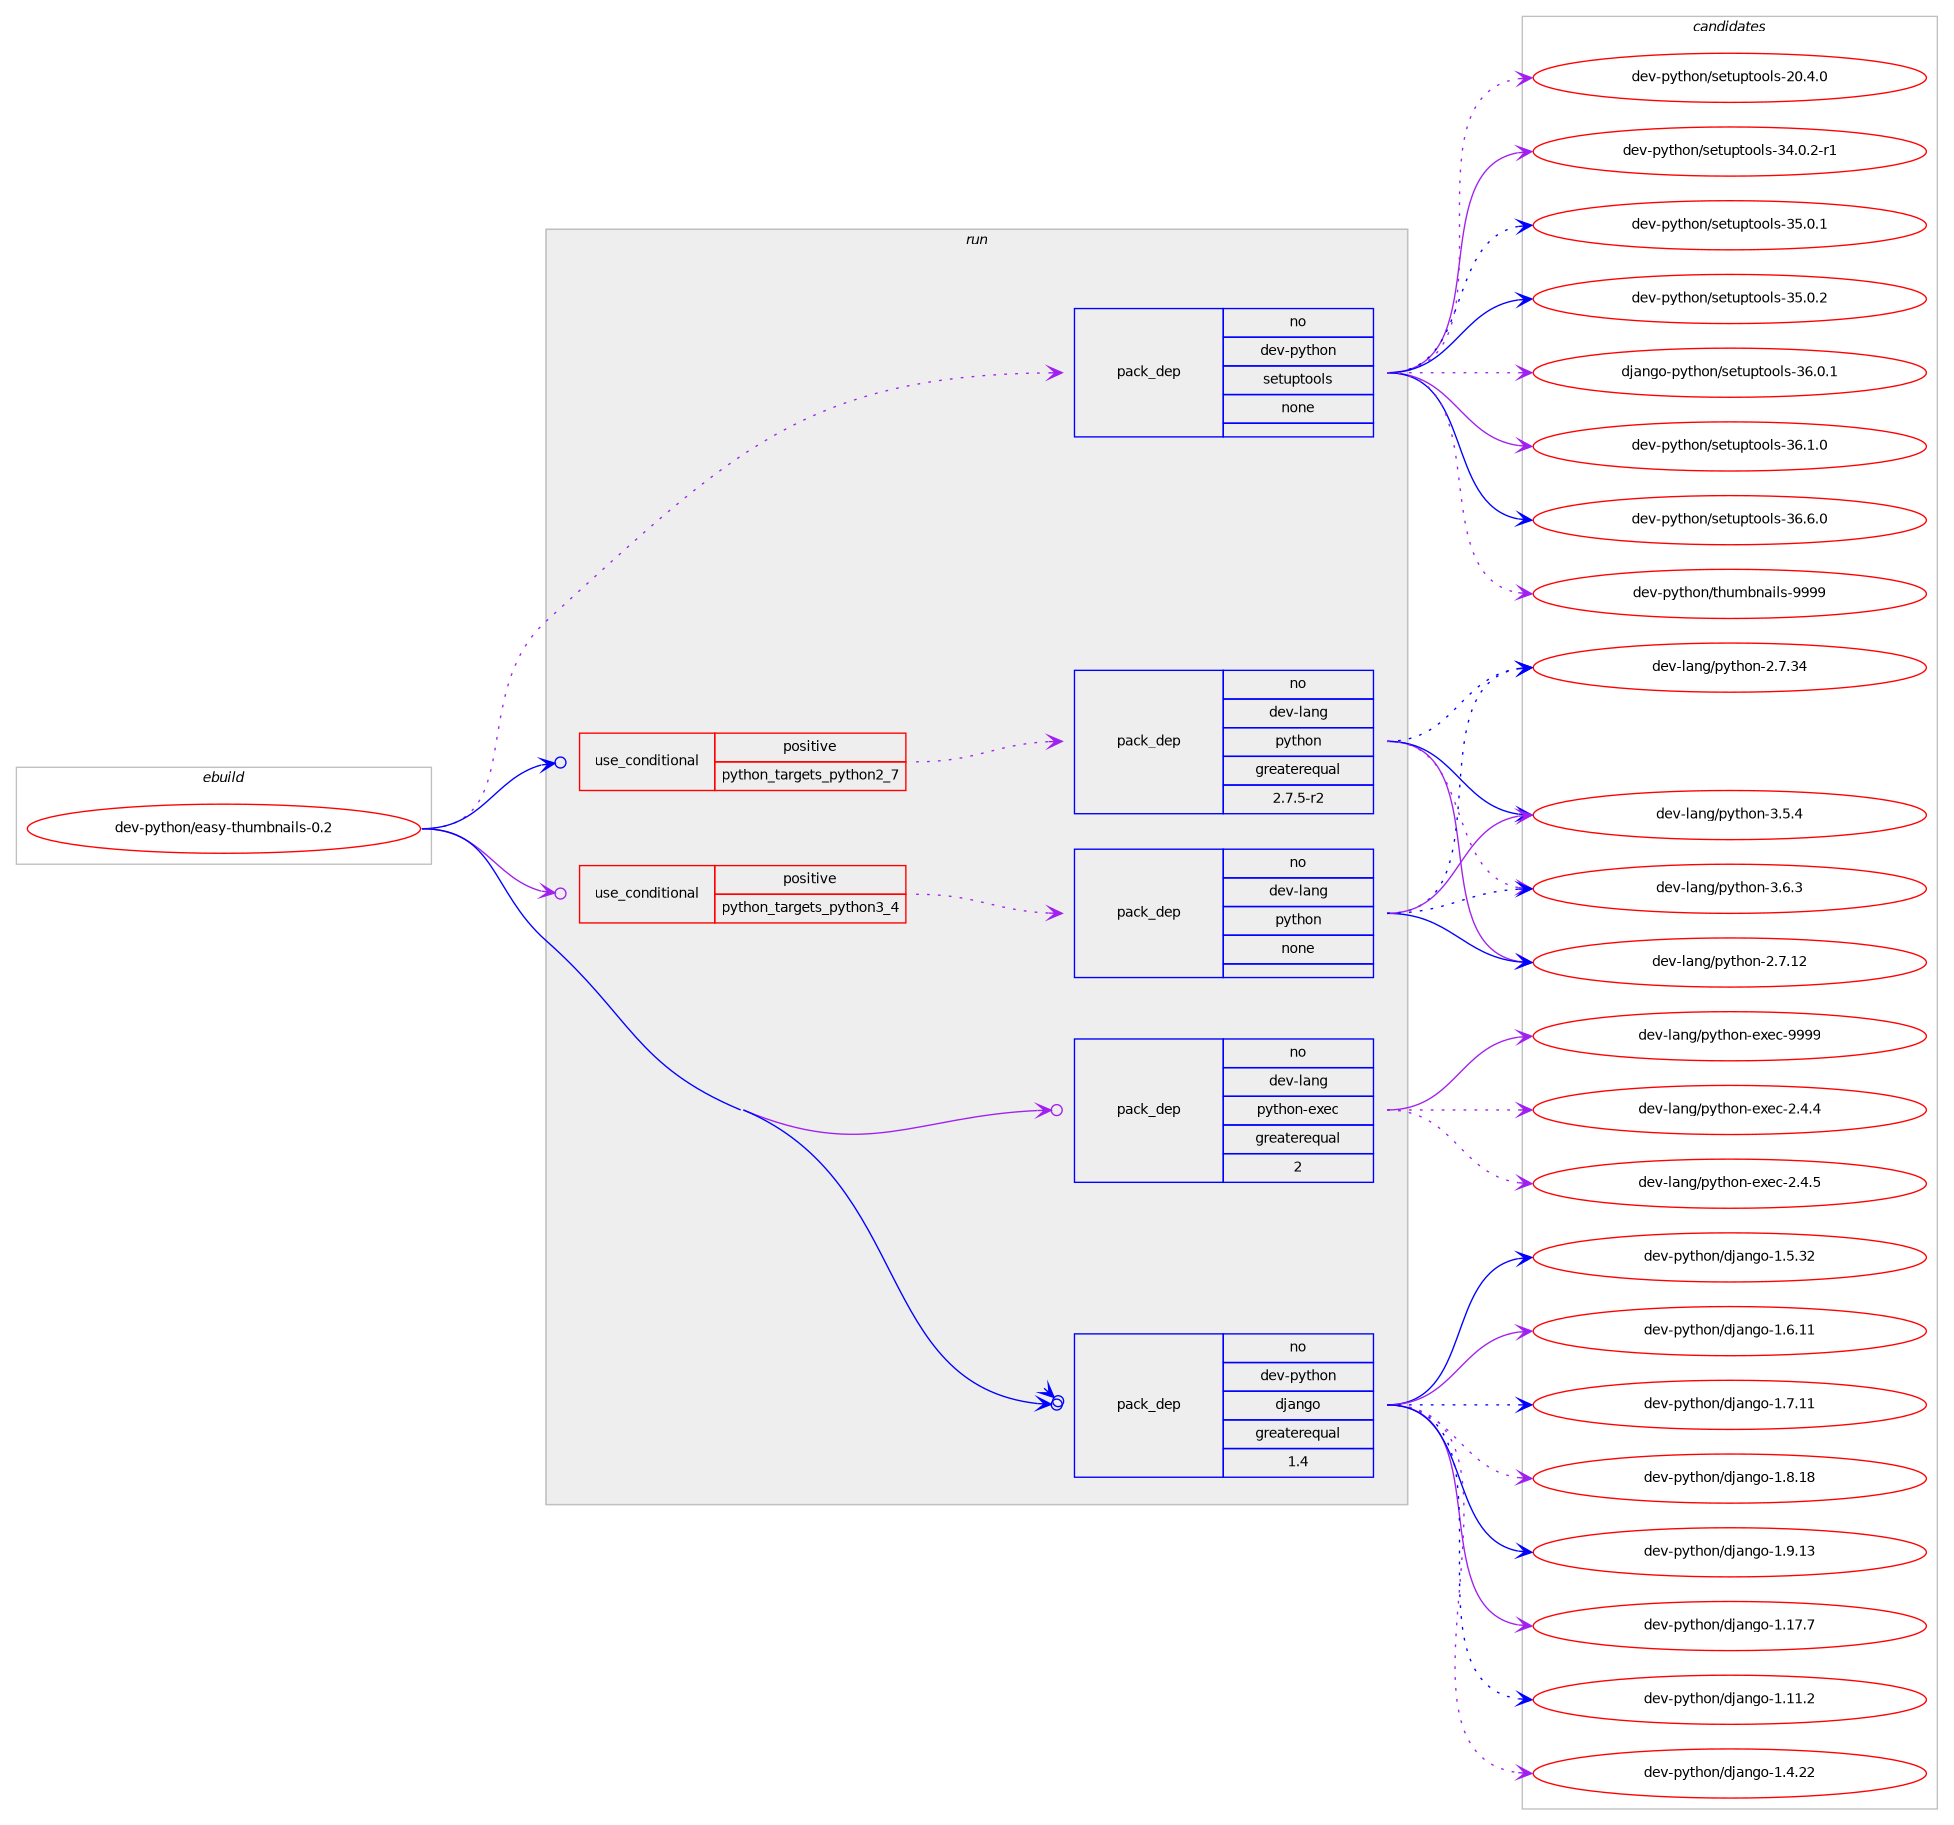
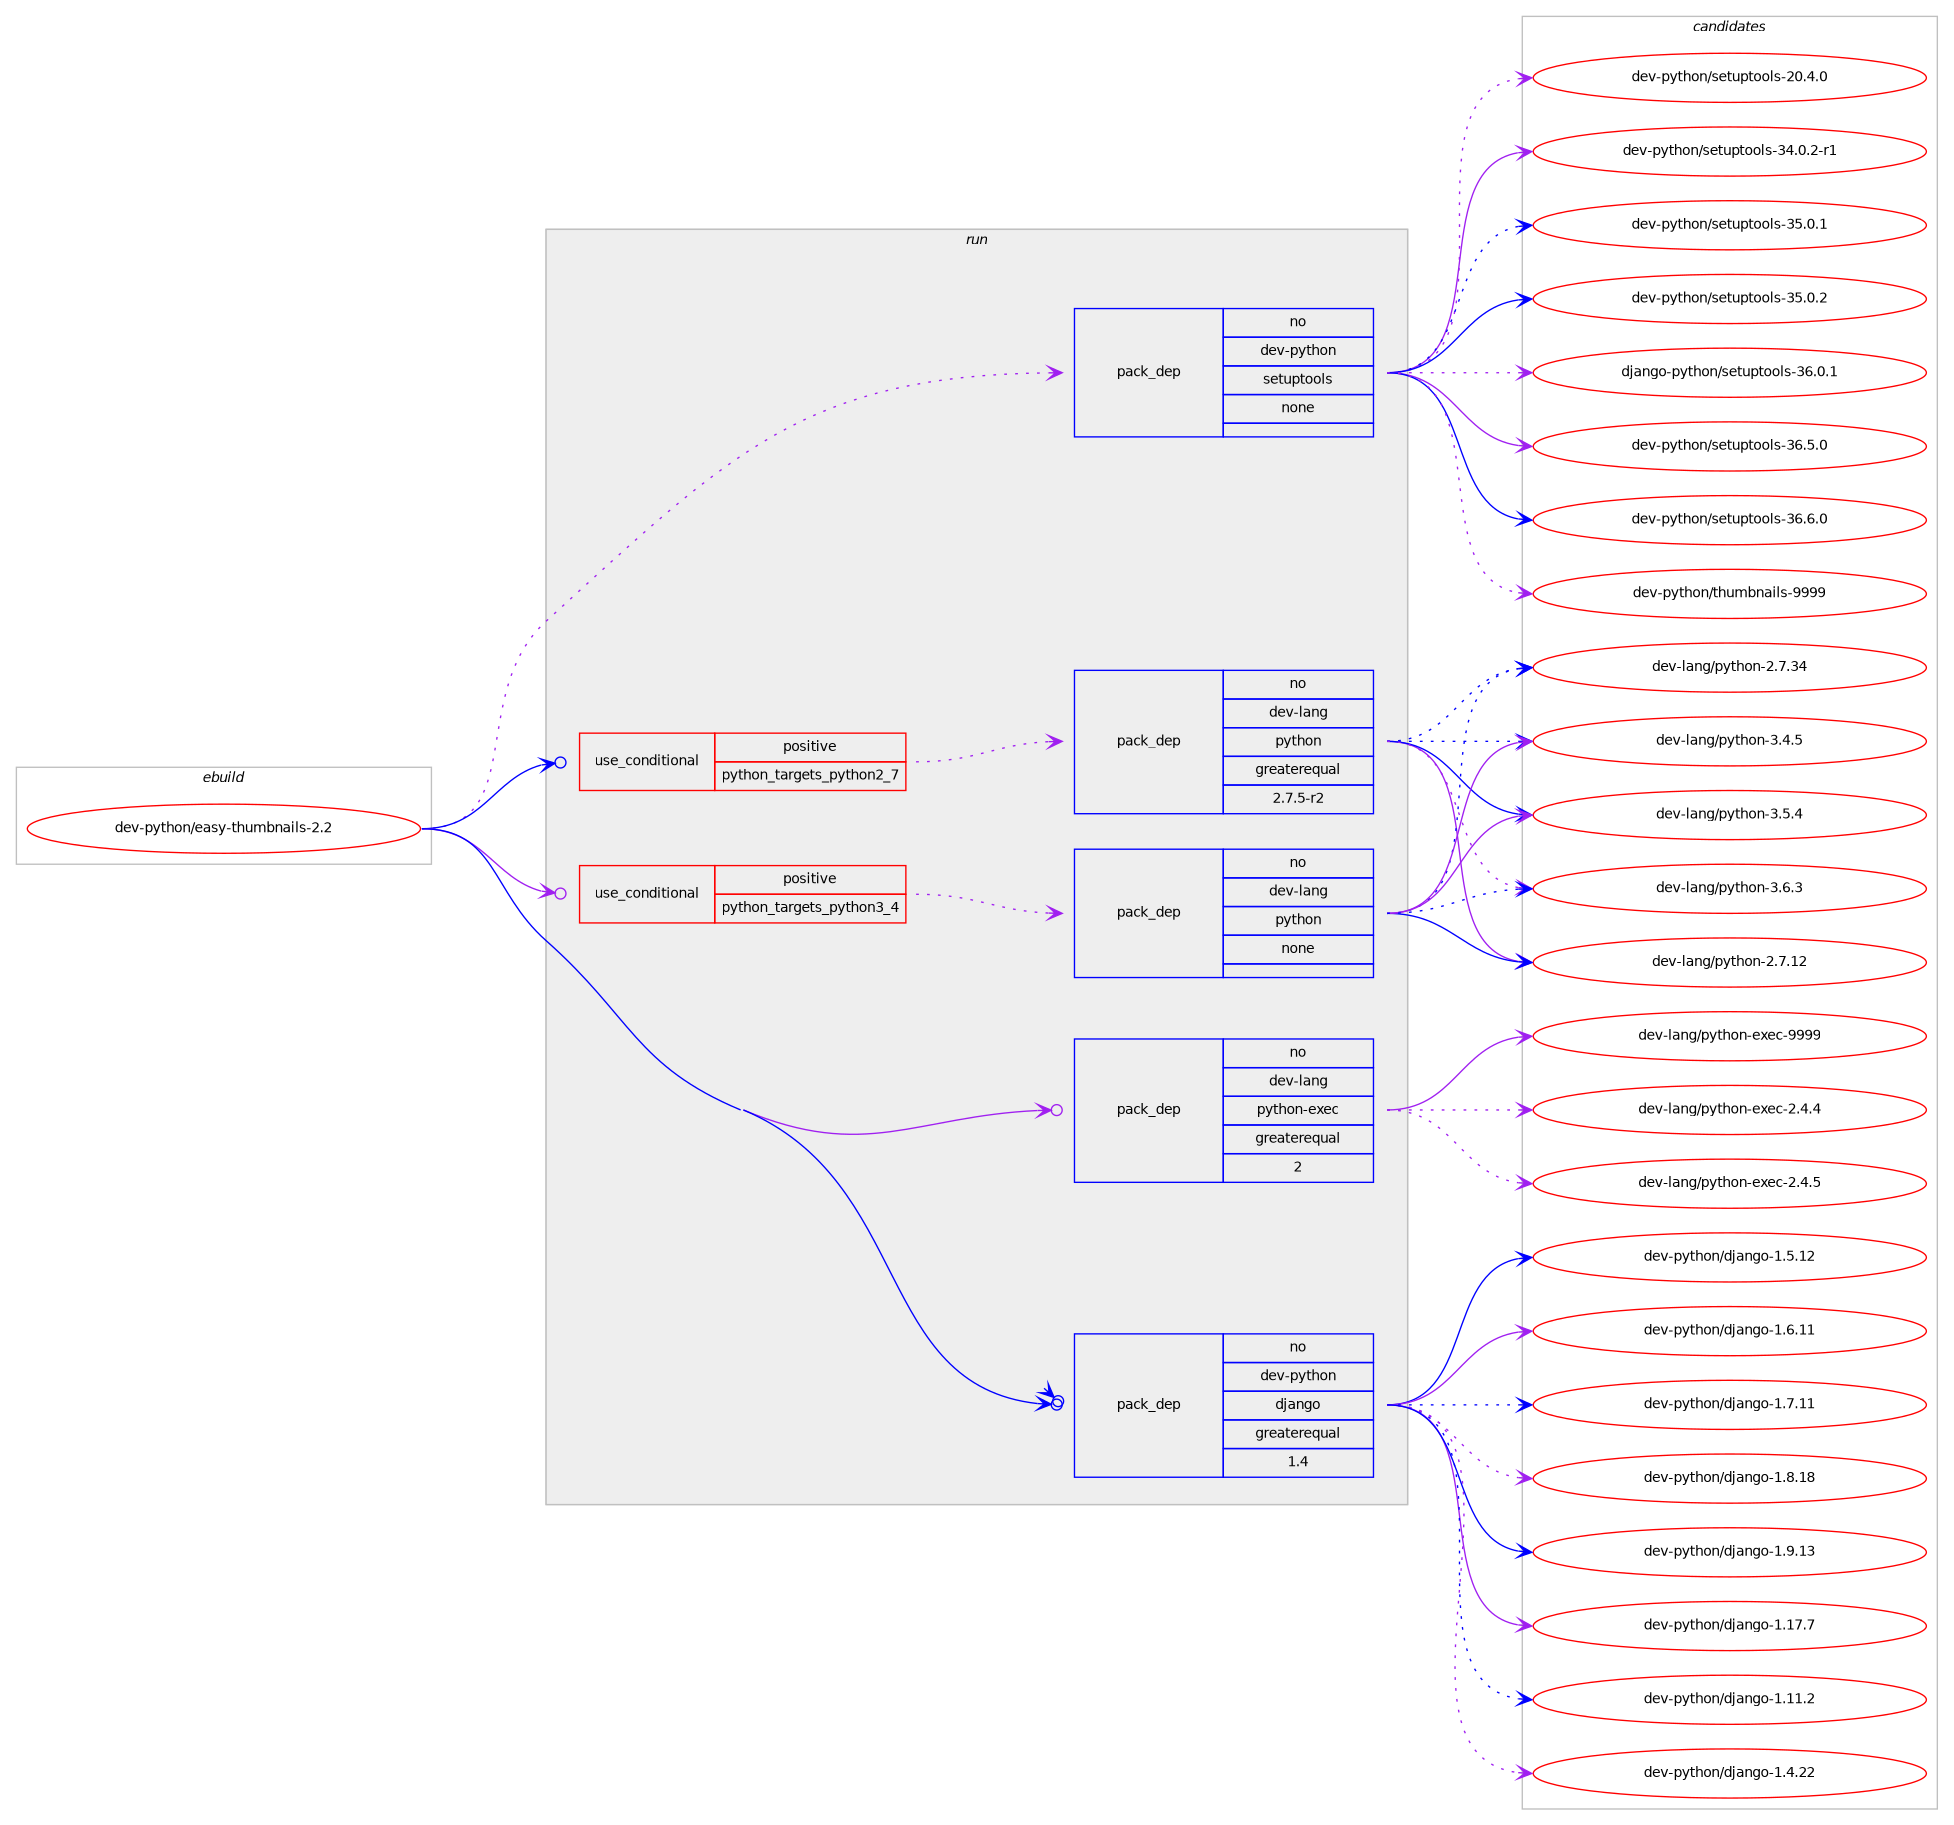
(1730, 446) -> (1730, 446)
none -> (1730, 741)
(224, 829) -> (224, 829)
(1730, 1257) -> (1730, 1257)
